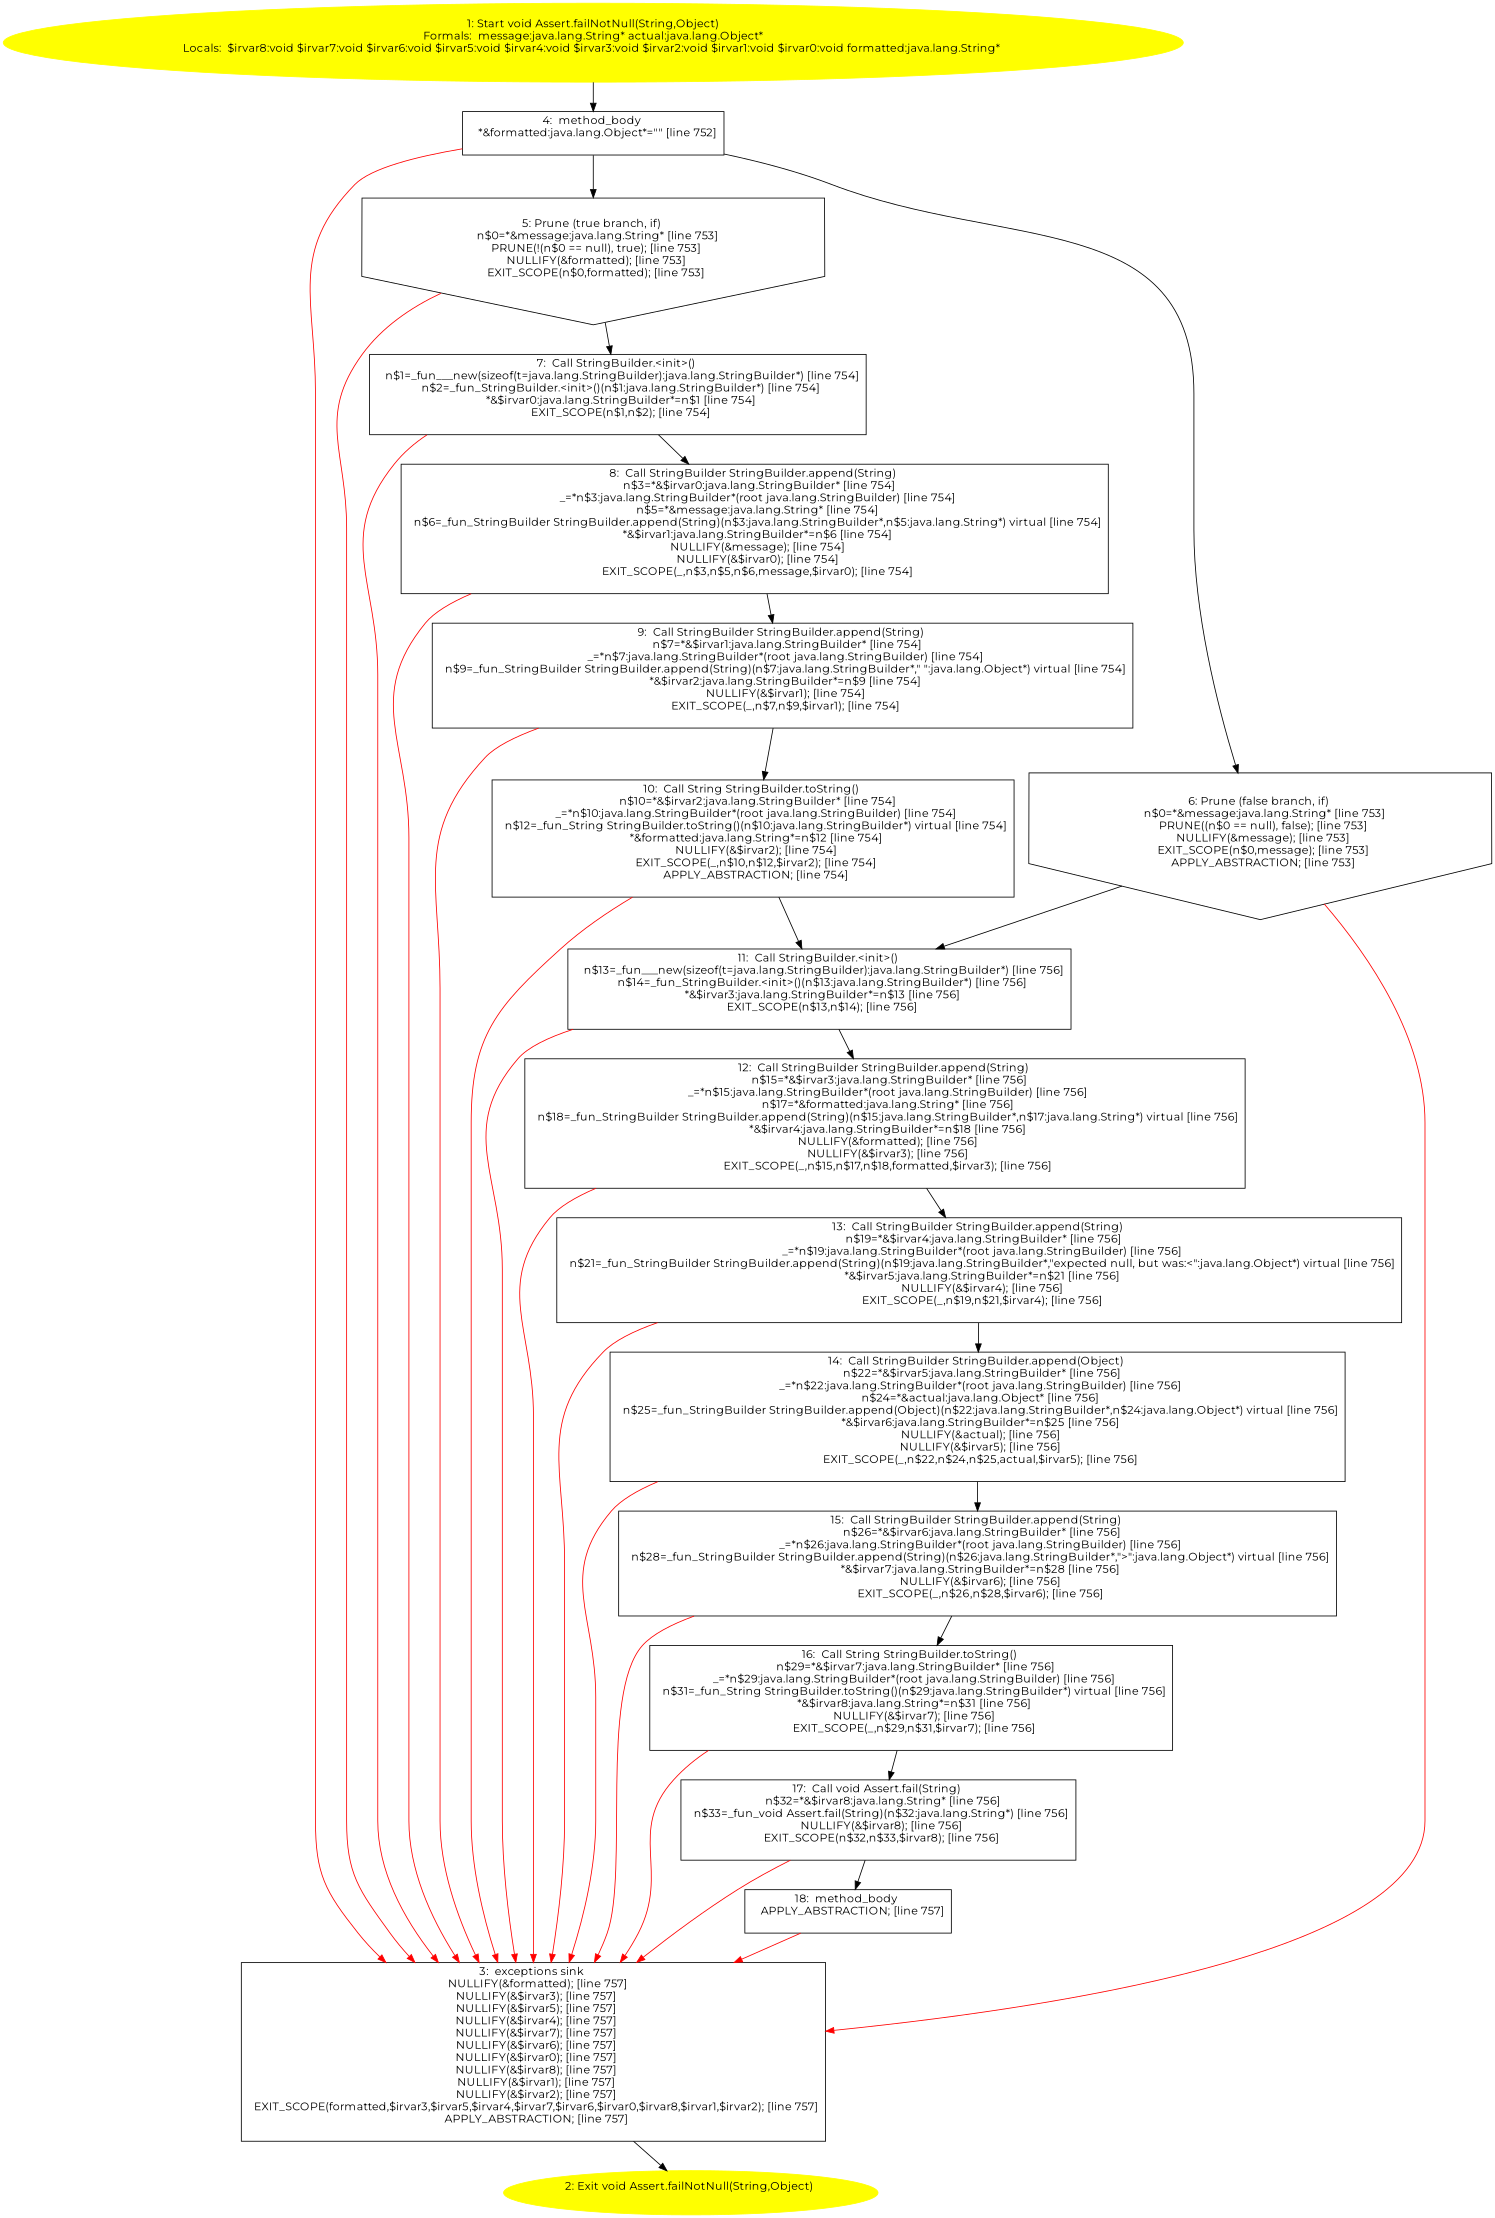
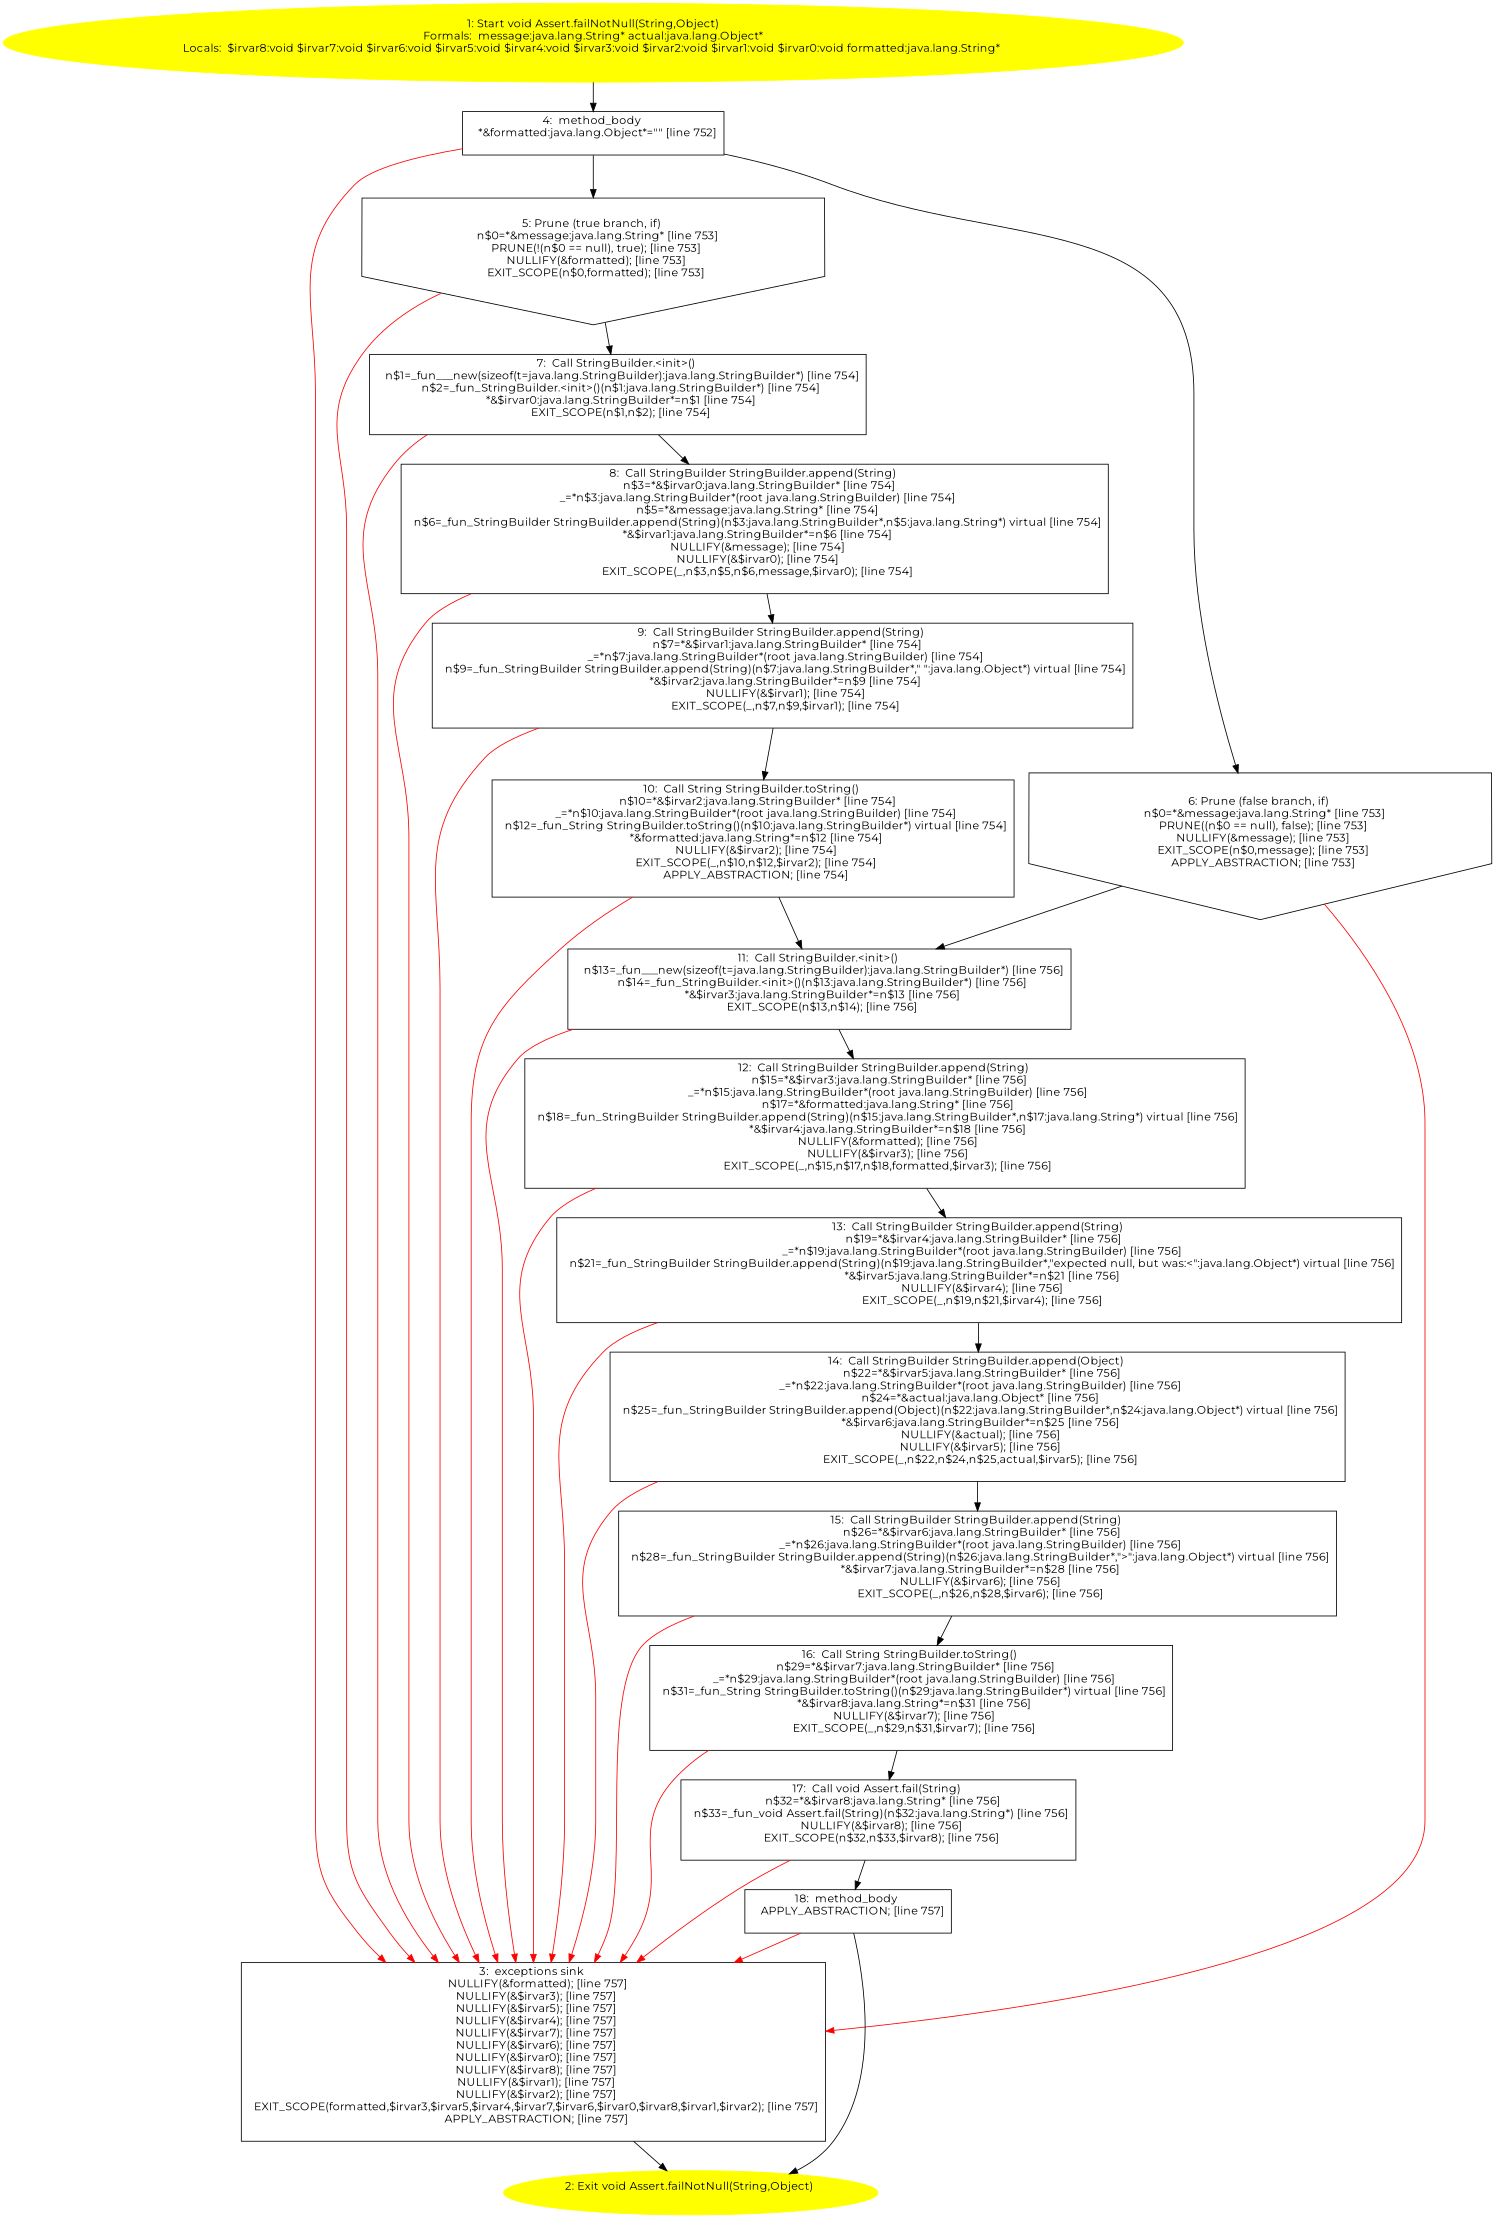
none -> (863, 2063)
